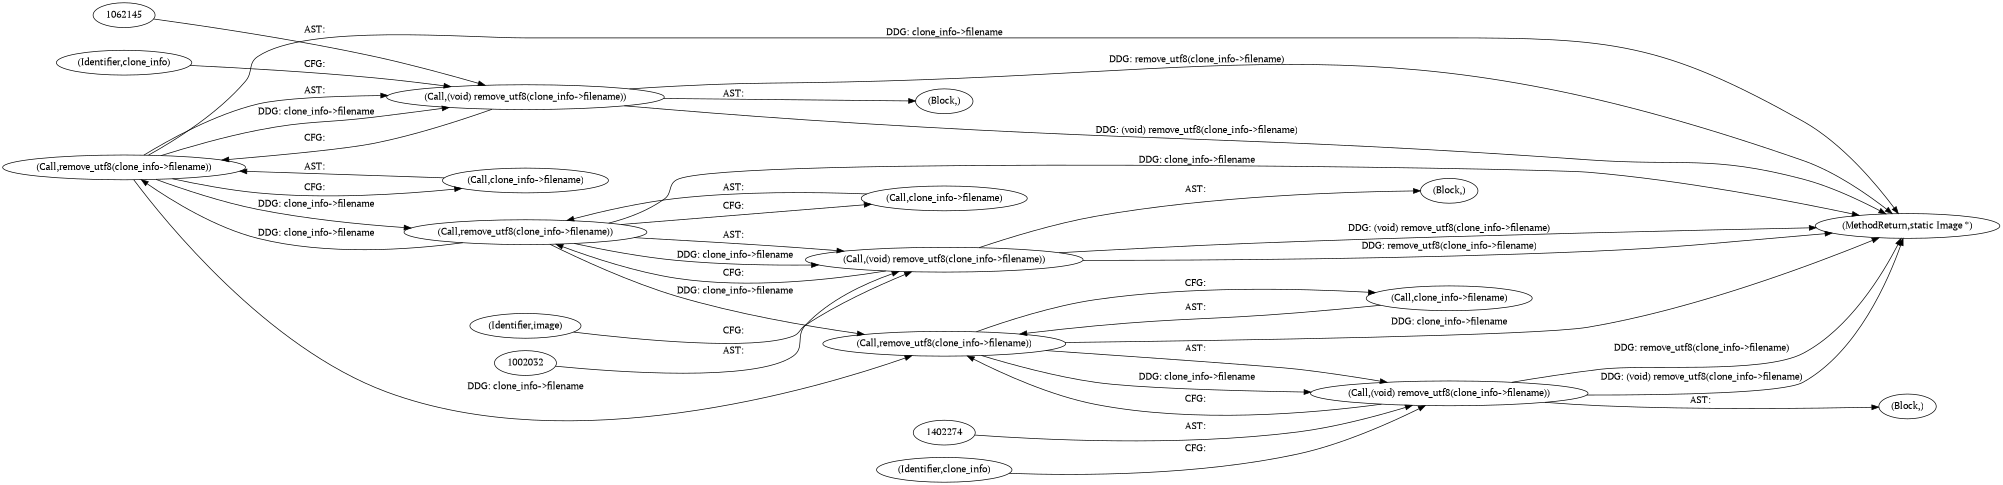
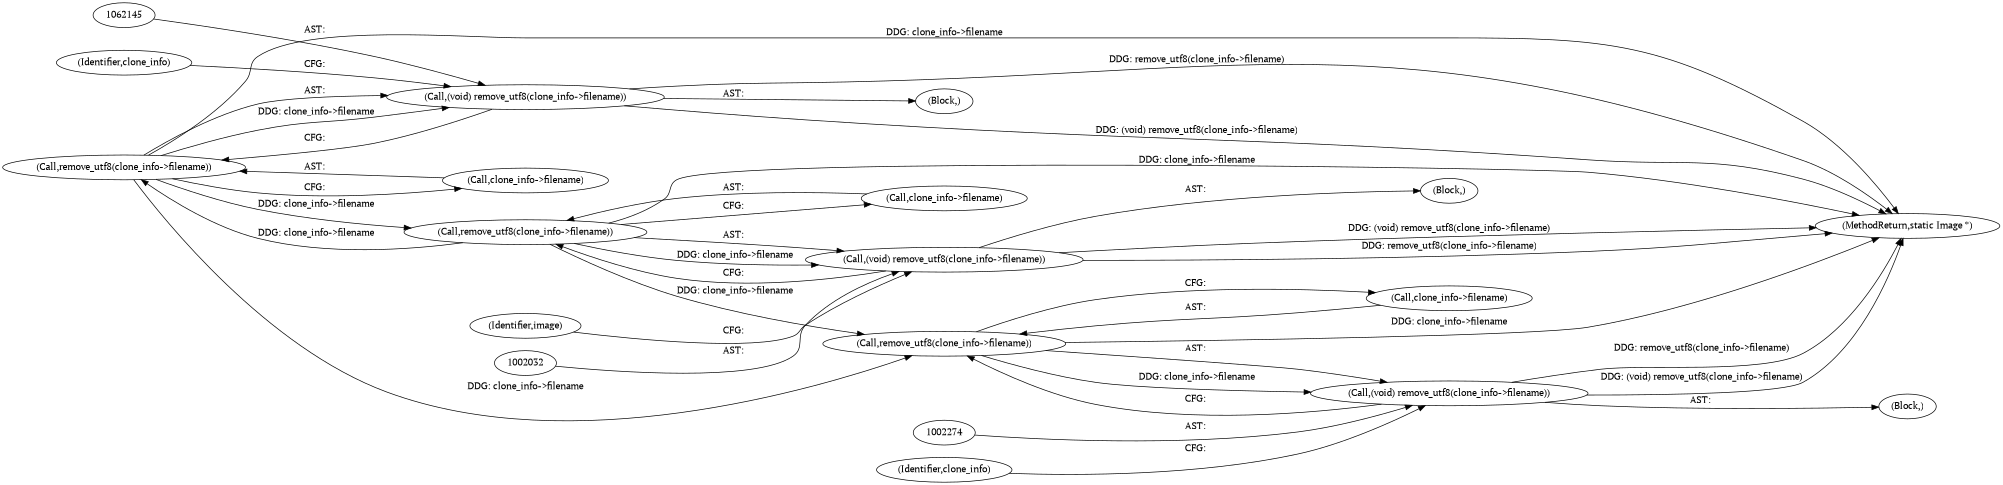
(944, 433) -> (944, 433)
